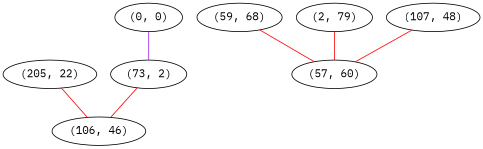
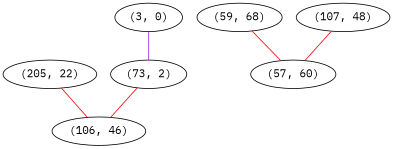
(149, 17) -> (149, 17)
(334, 17) -> none
